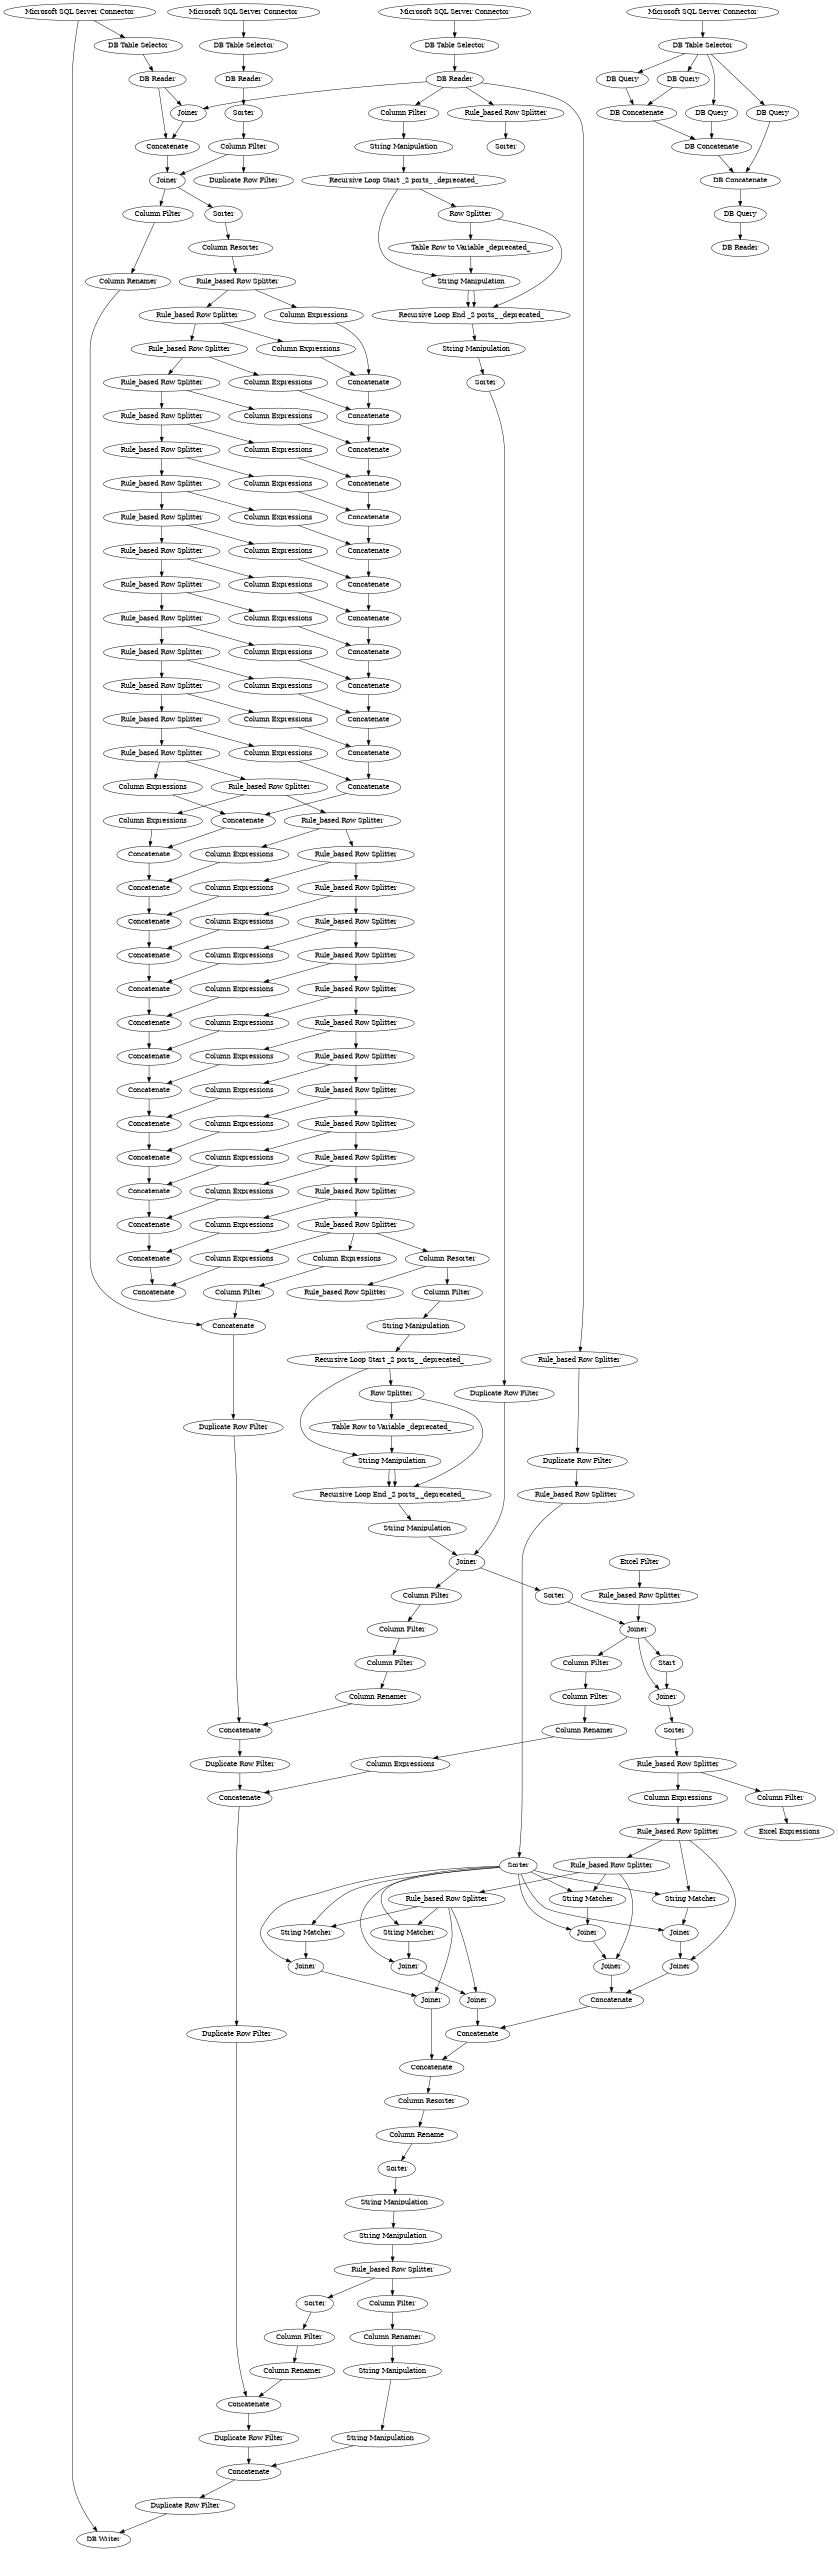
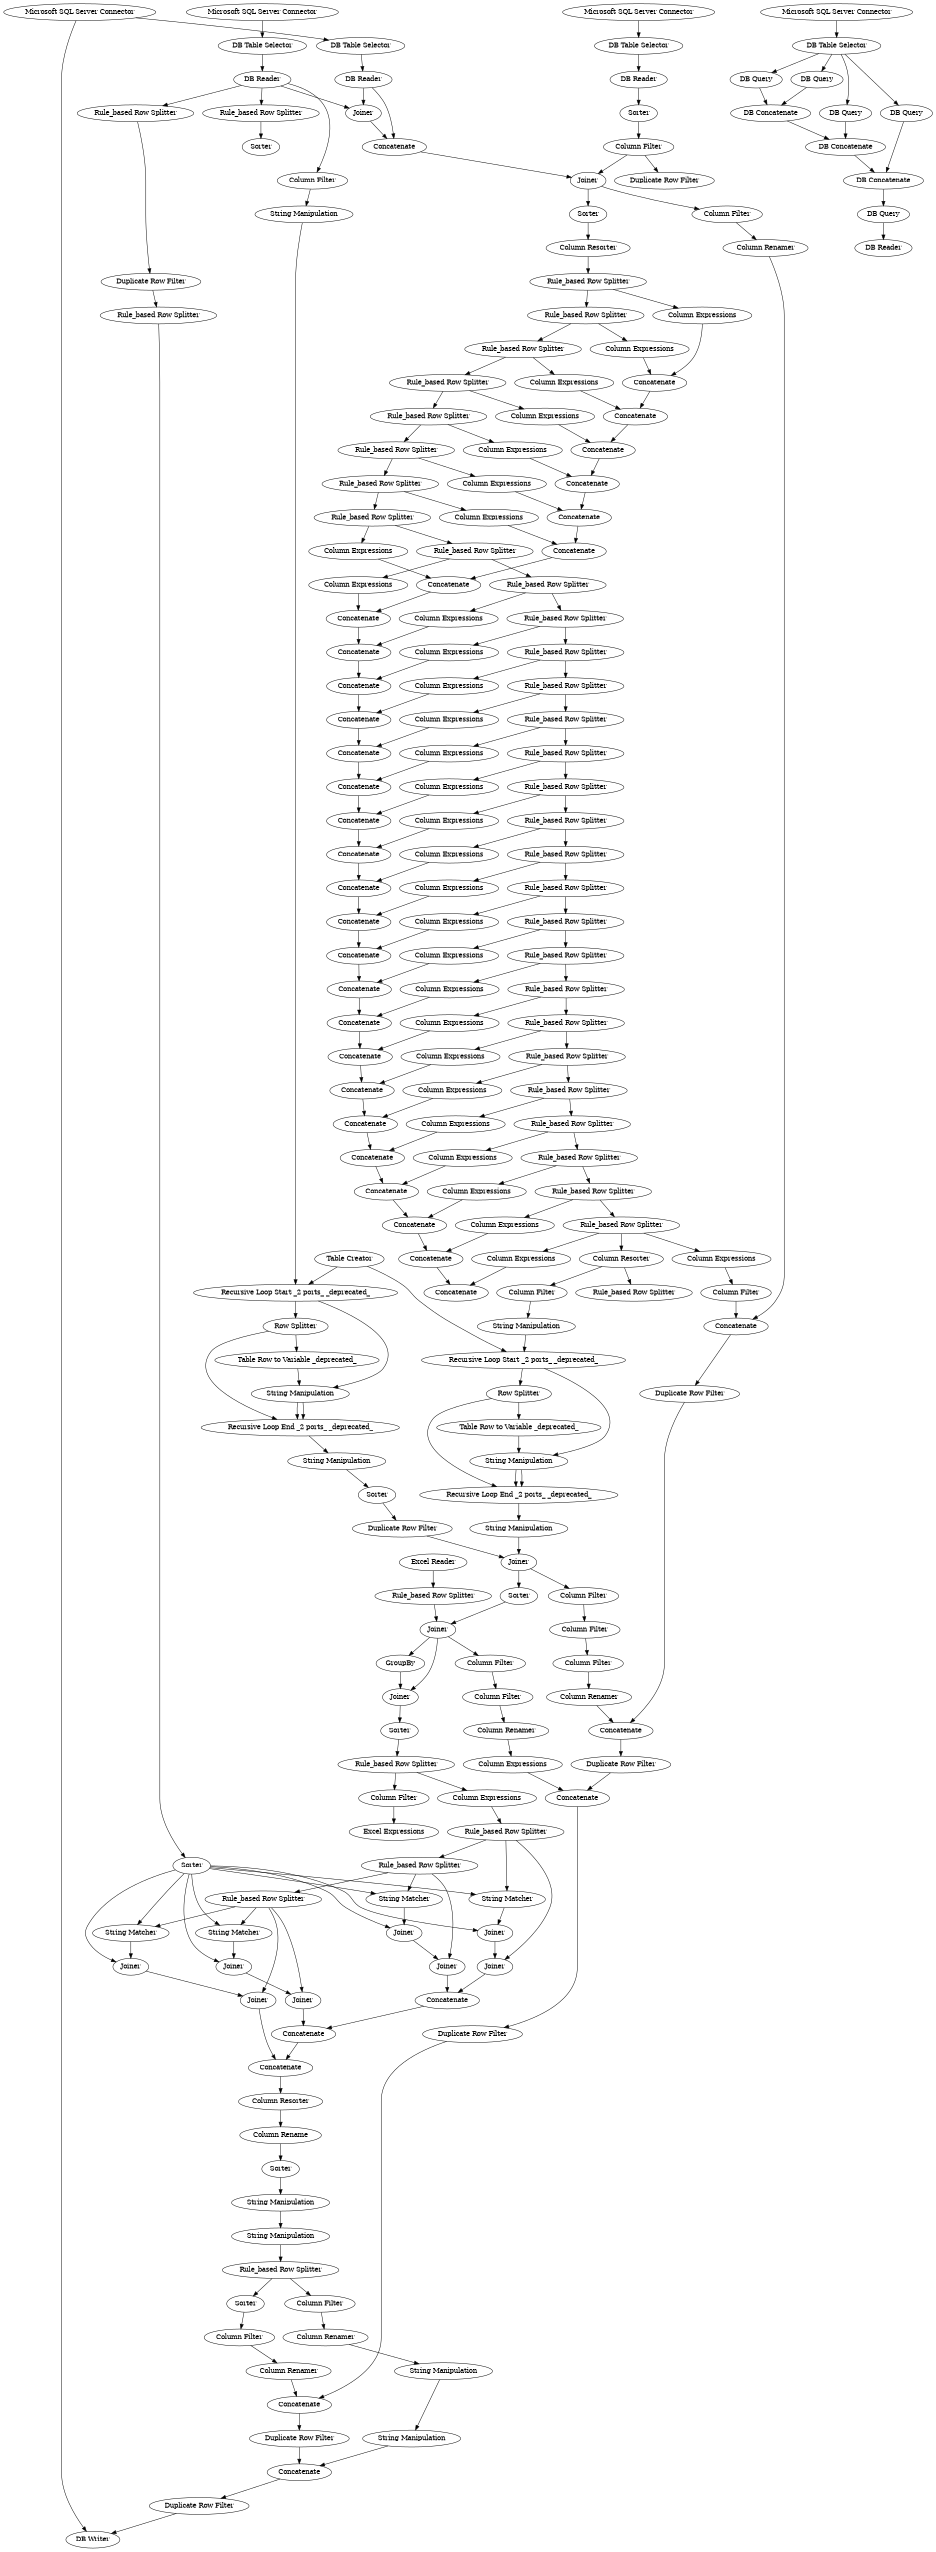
none -> (349, 1259)
(640, 1562) -> (433, 1562)
(667, 1663) -> (400, 1663)
